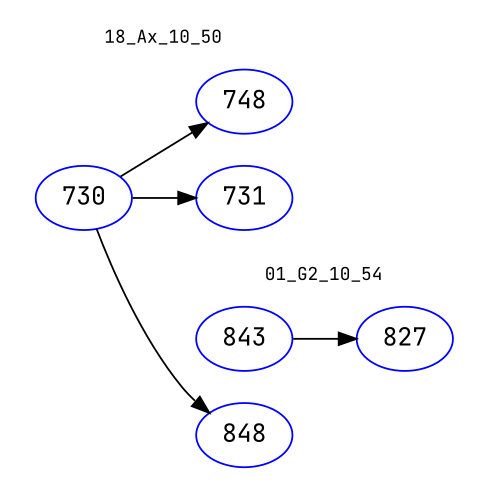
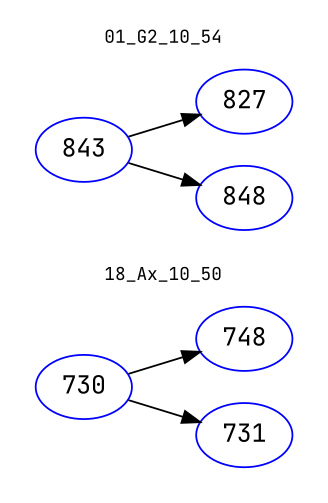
(138, 320) -> (156, 171)
